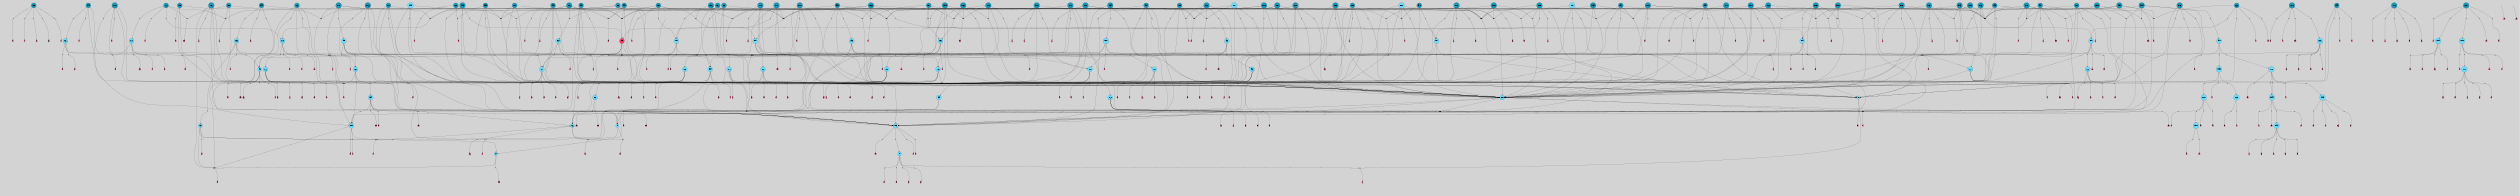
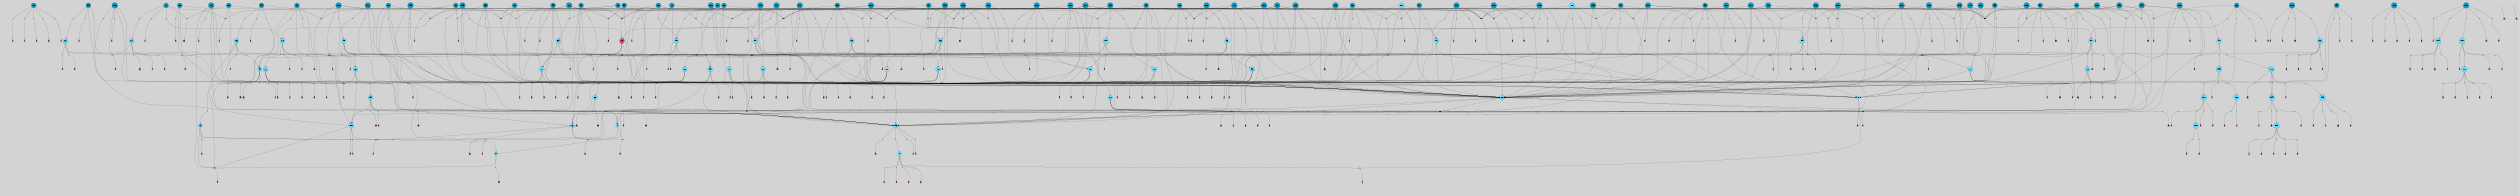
(411, 5) -> (411, 5)
none -> (672, 5)
(1234, 5) -> (1234, 5)
(887, 69) -> (887, 69)
(939, 97) -> none
